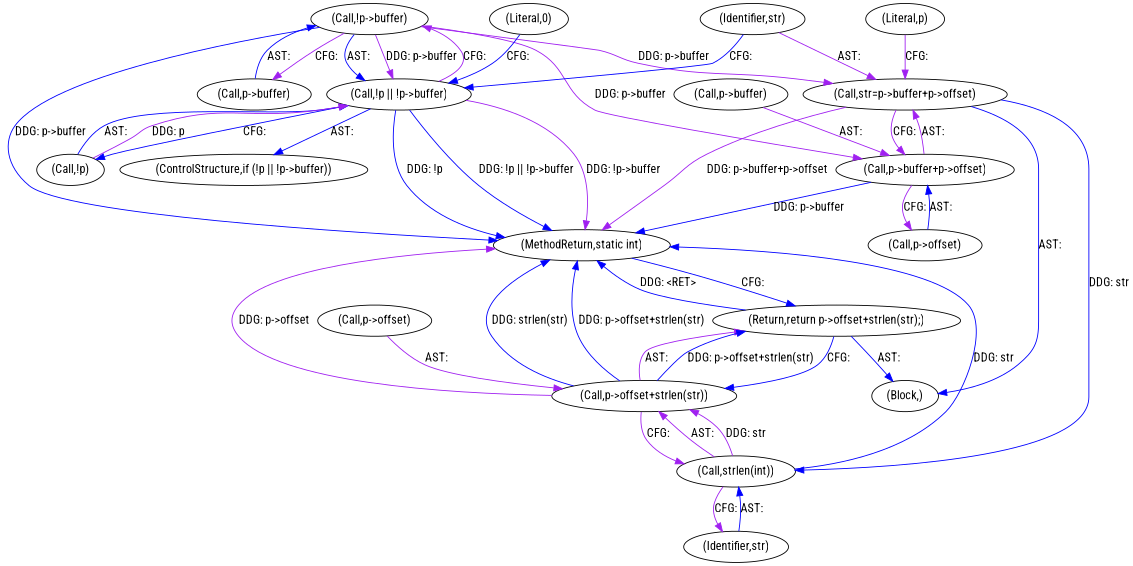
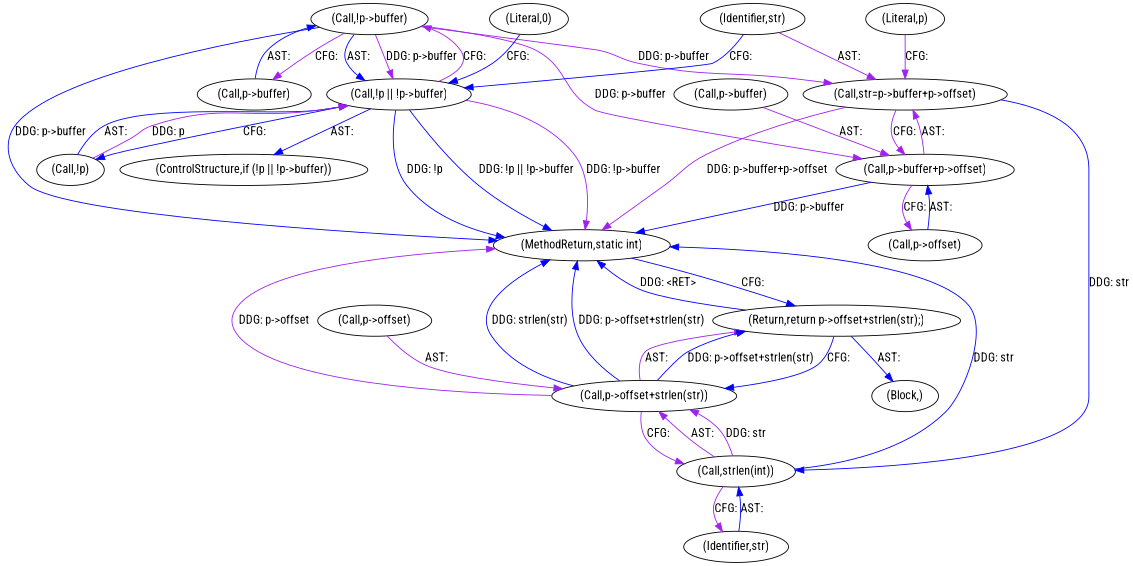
(1039, 260) -> none
